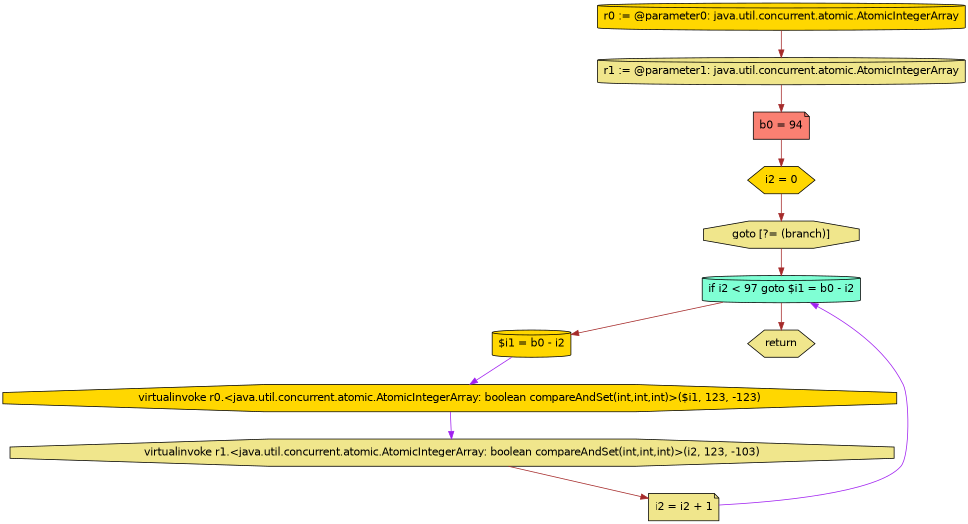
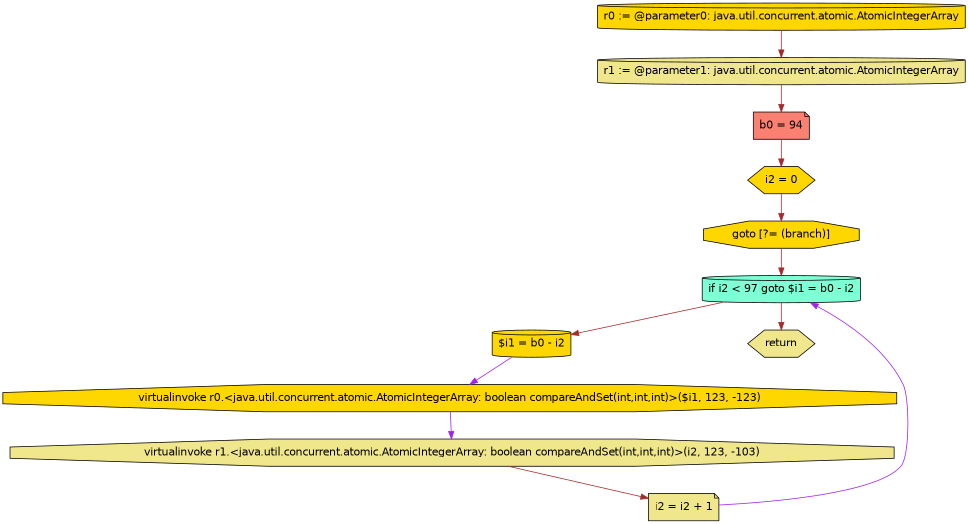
(781, 235) -> (781, 235)
